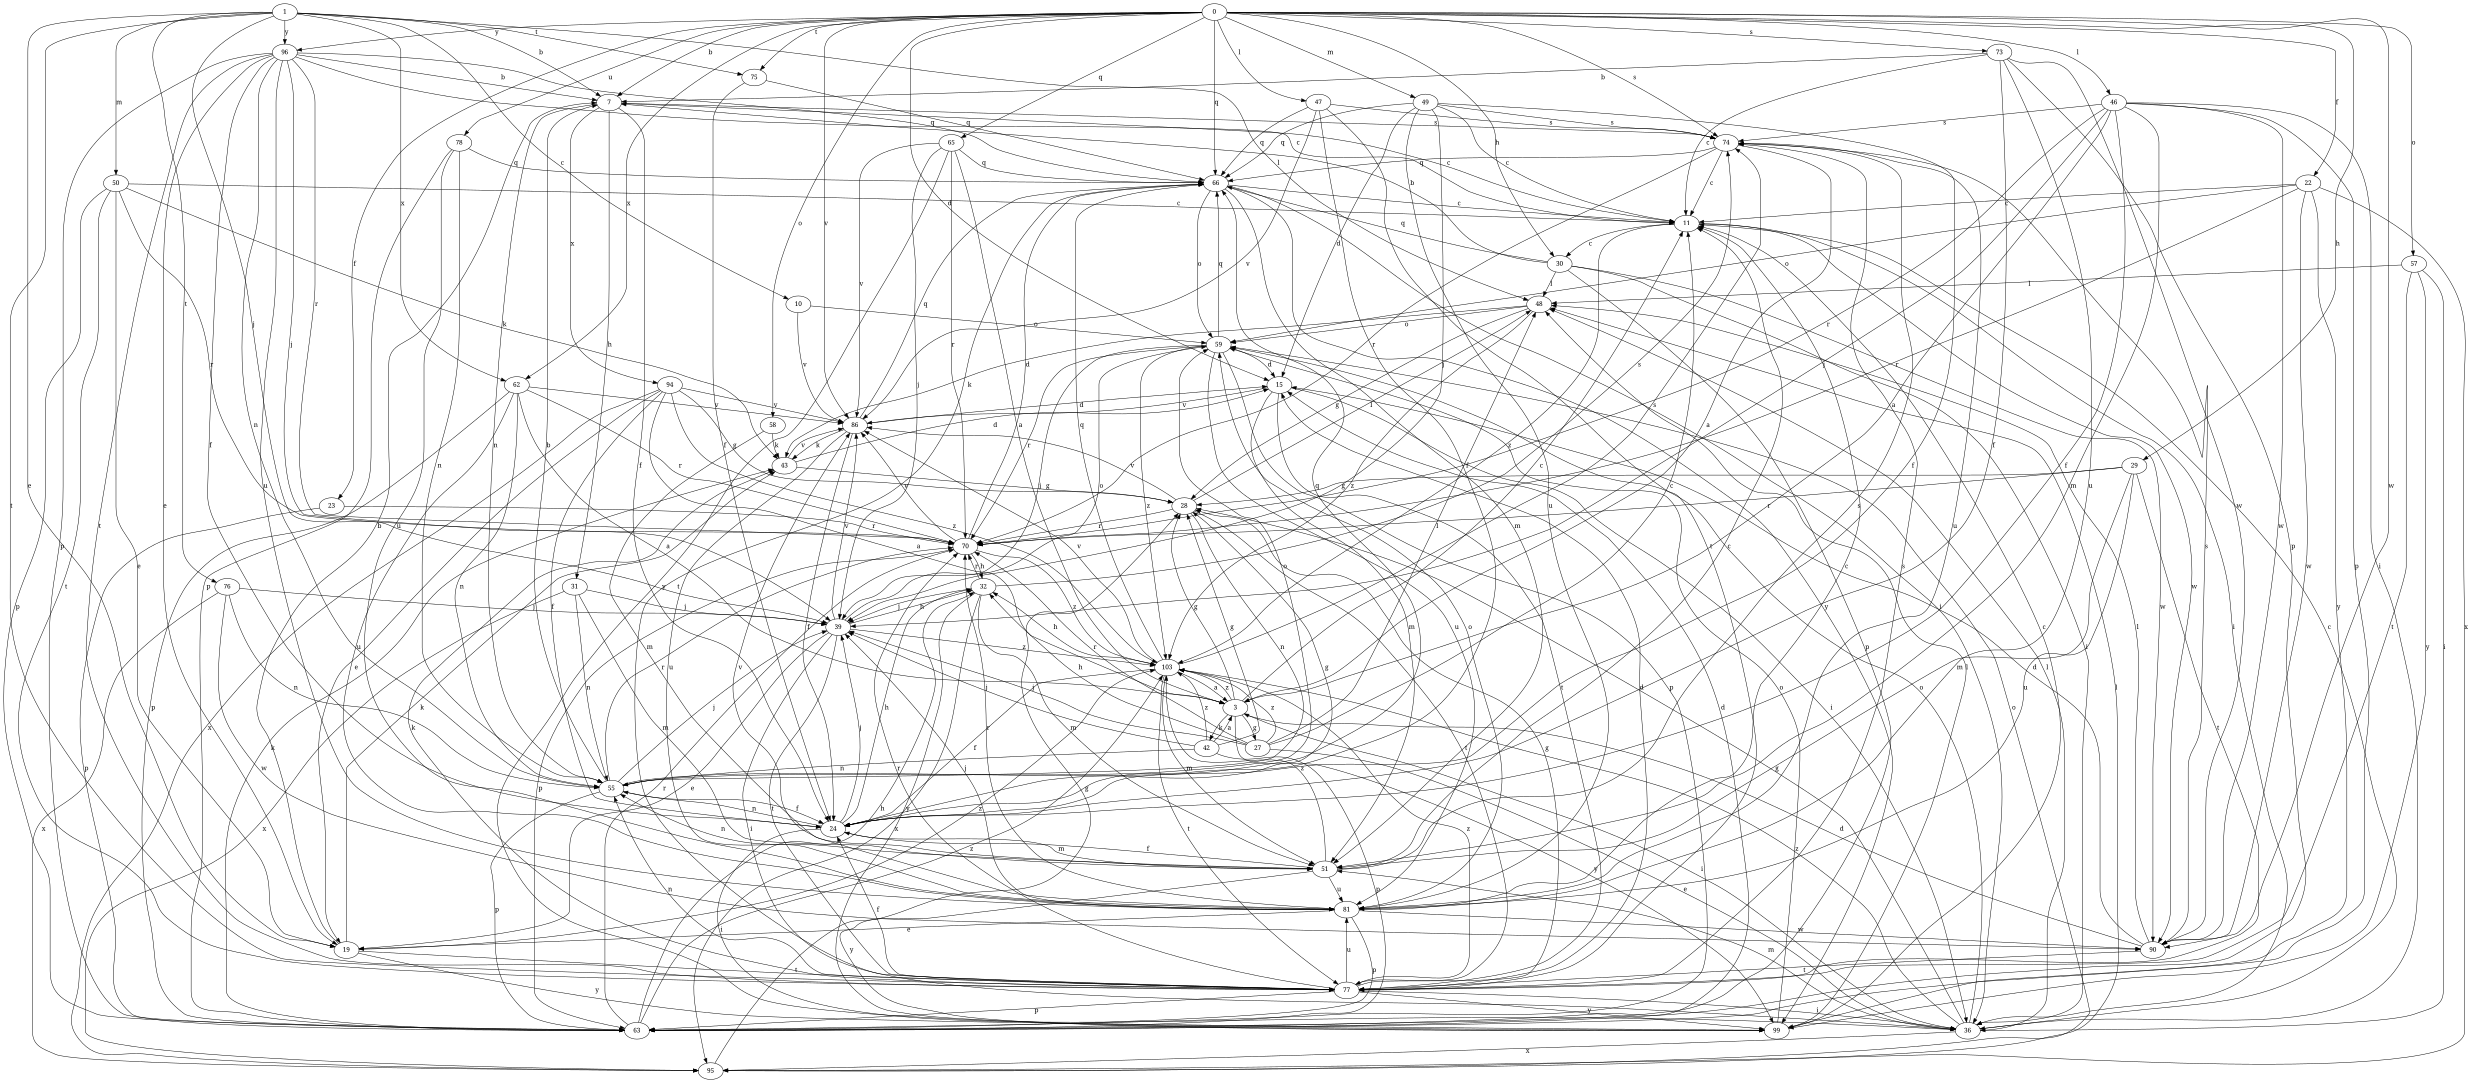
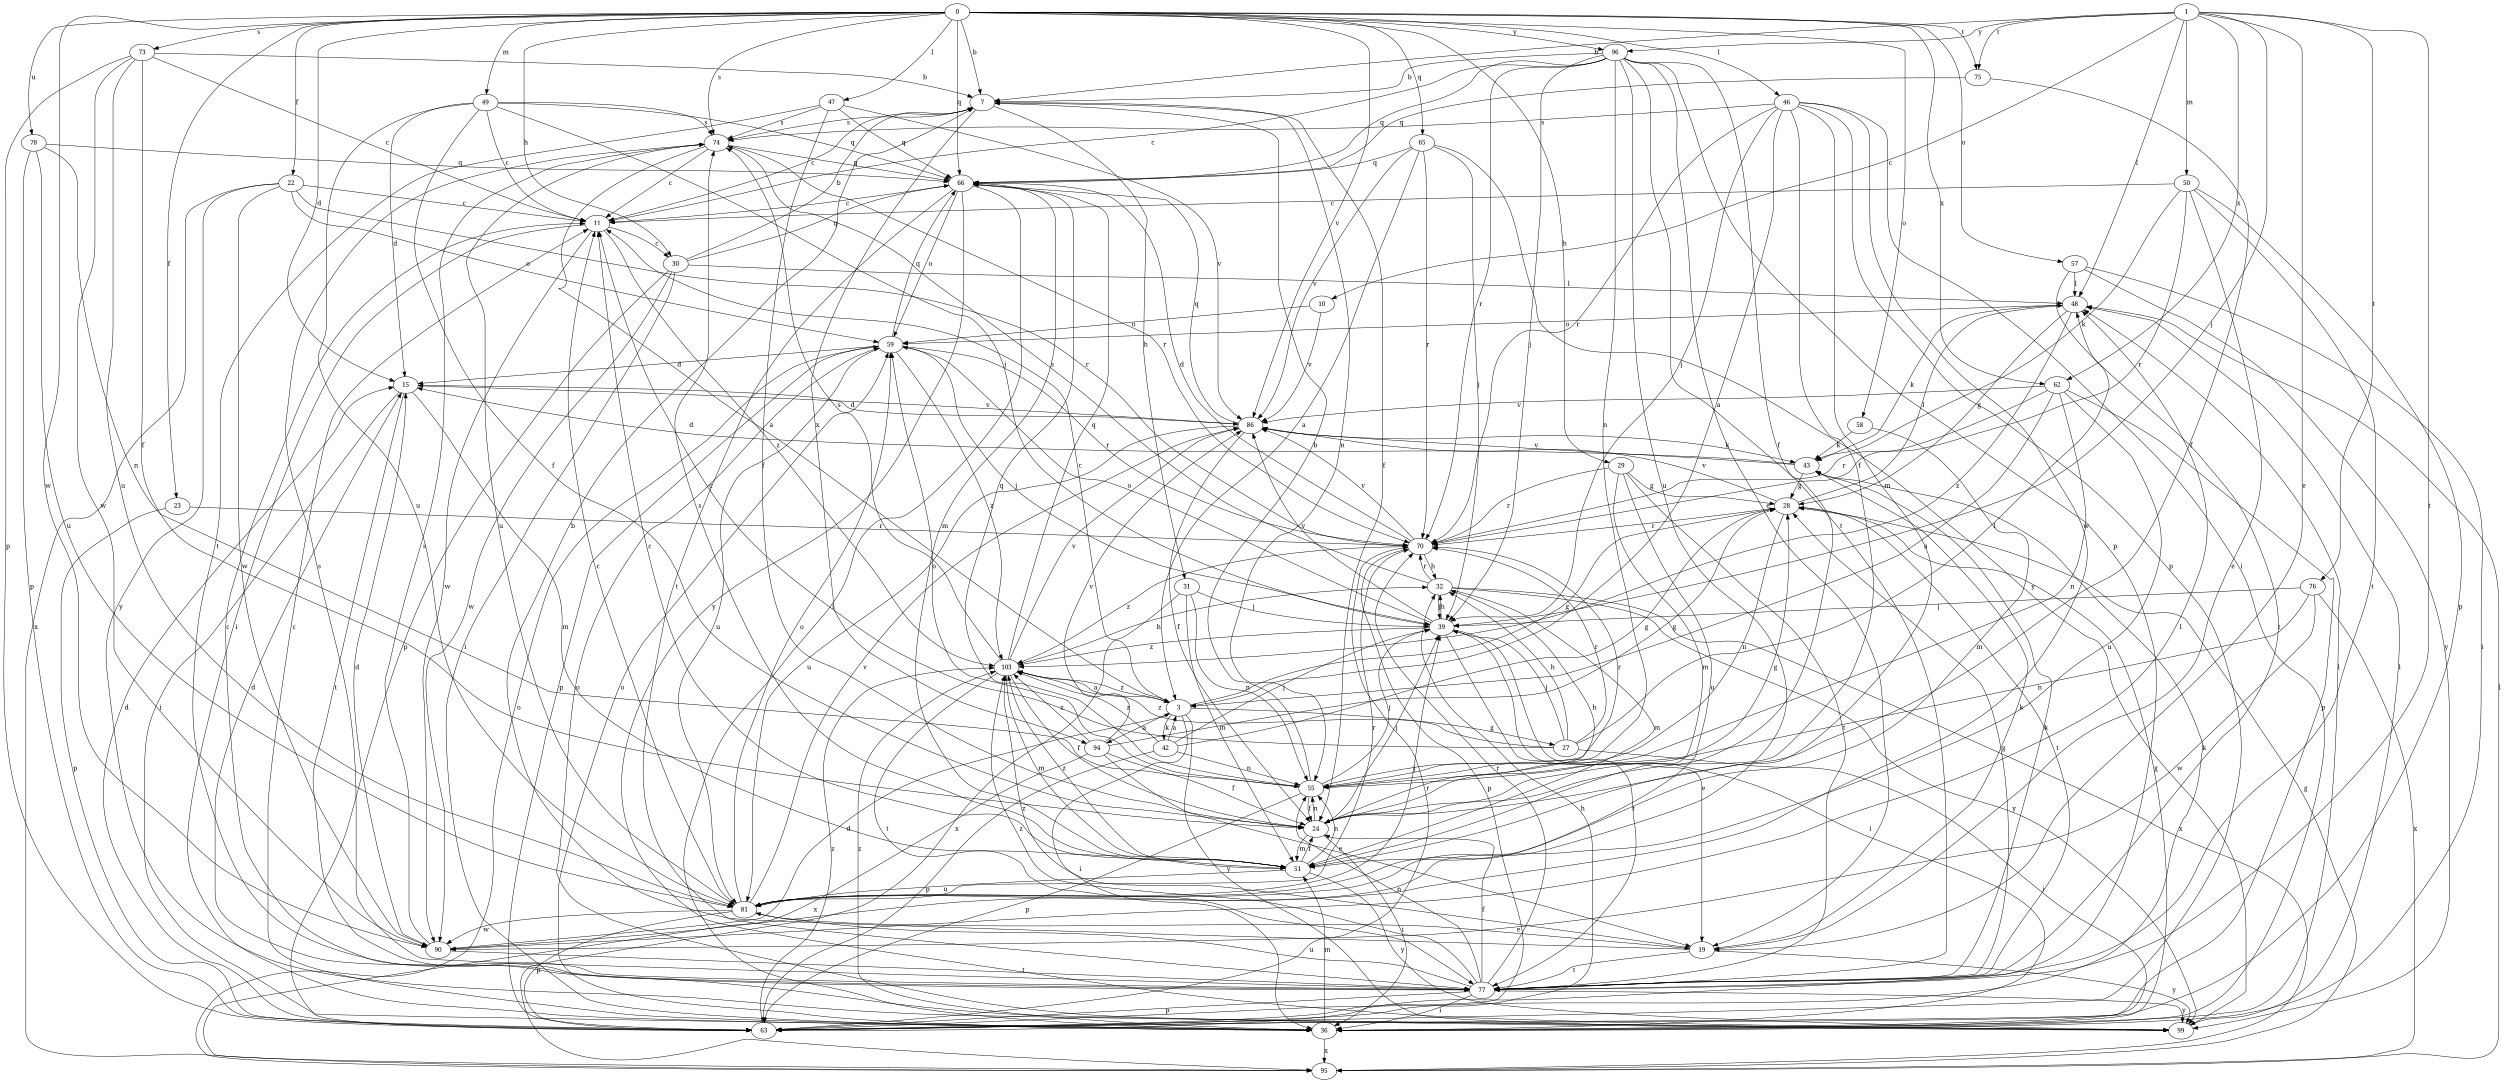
(896, 549) -> (1137, 728)
(1685, 890) -> (2044, 890)
